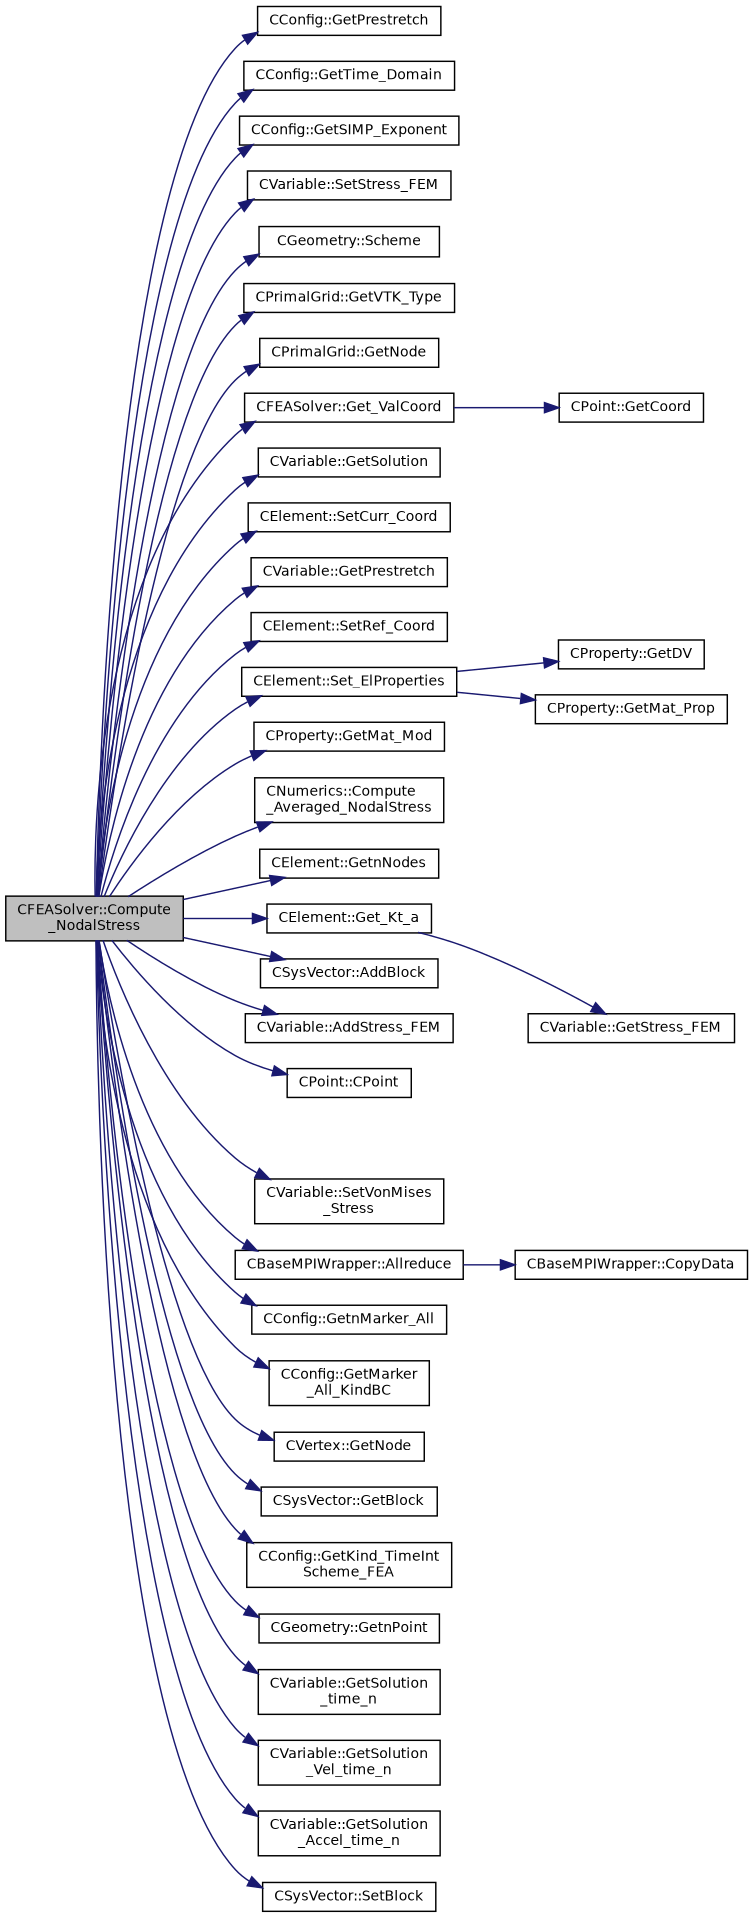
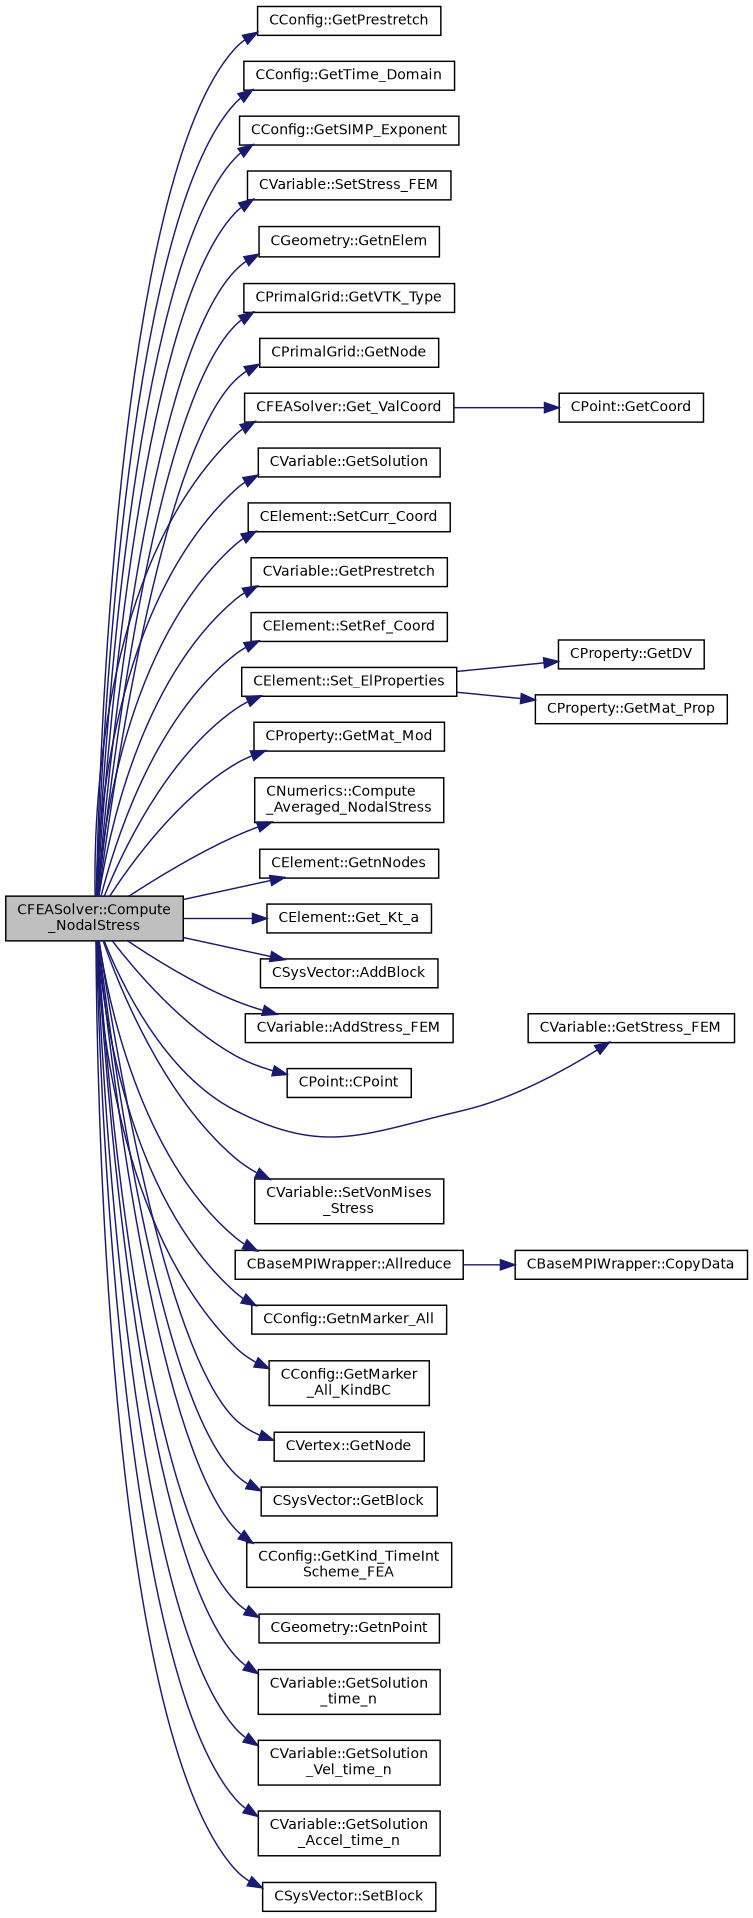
(349, 242) -> (349, 242)
(508, 964) -> (313, 1136)
